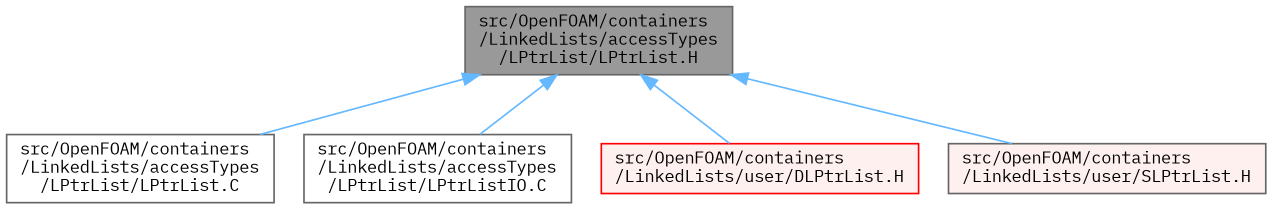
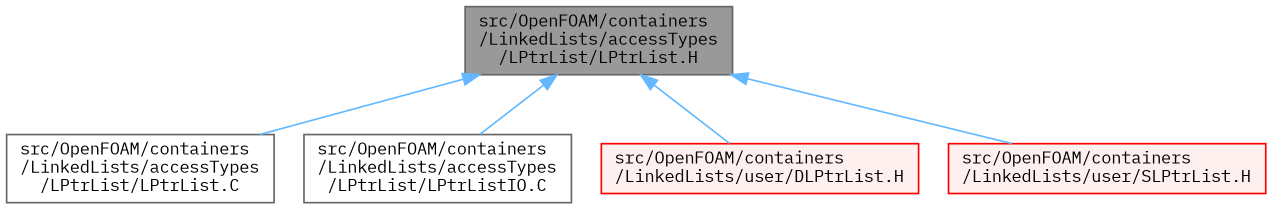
(1107, 169) -> (1107, 169)
